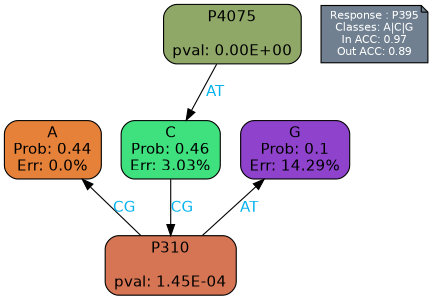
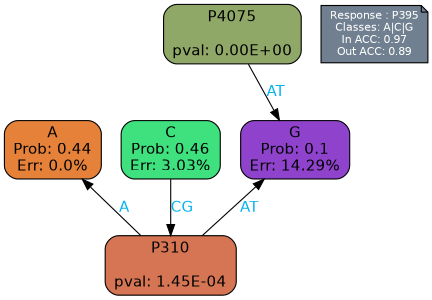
(204, 87) -> (261, 87)
(124, 208) -> (124, 208)
